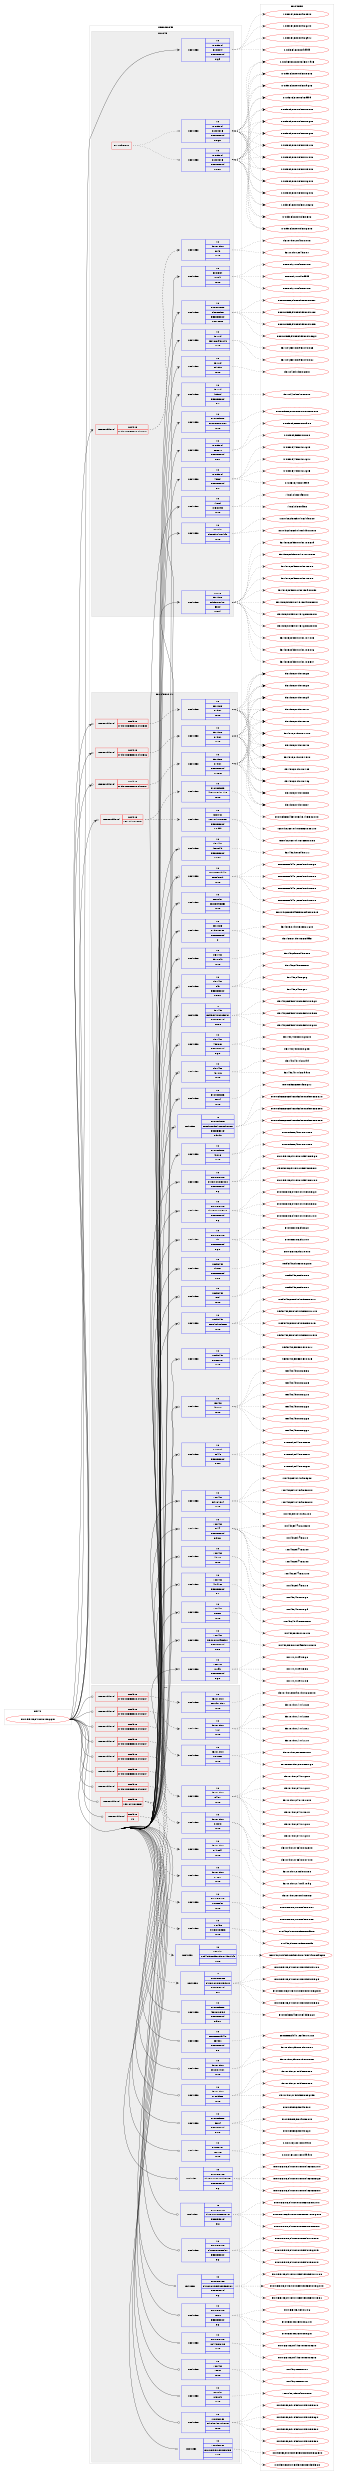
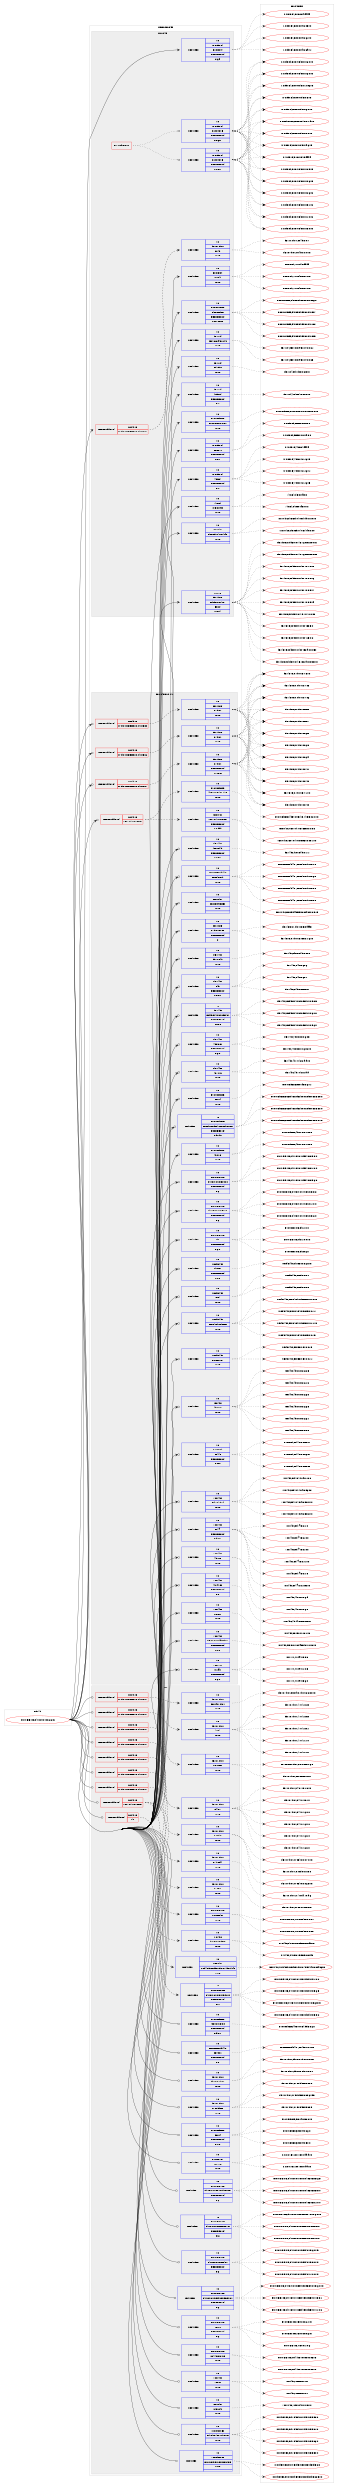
(297, 1168) -> (297, 1156)
none -> (297, 1753)
(297, 1896) -> (297, 1908)
